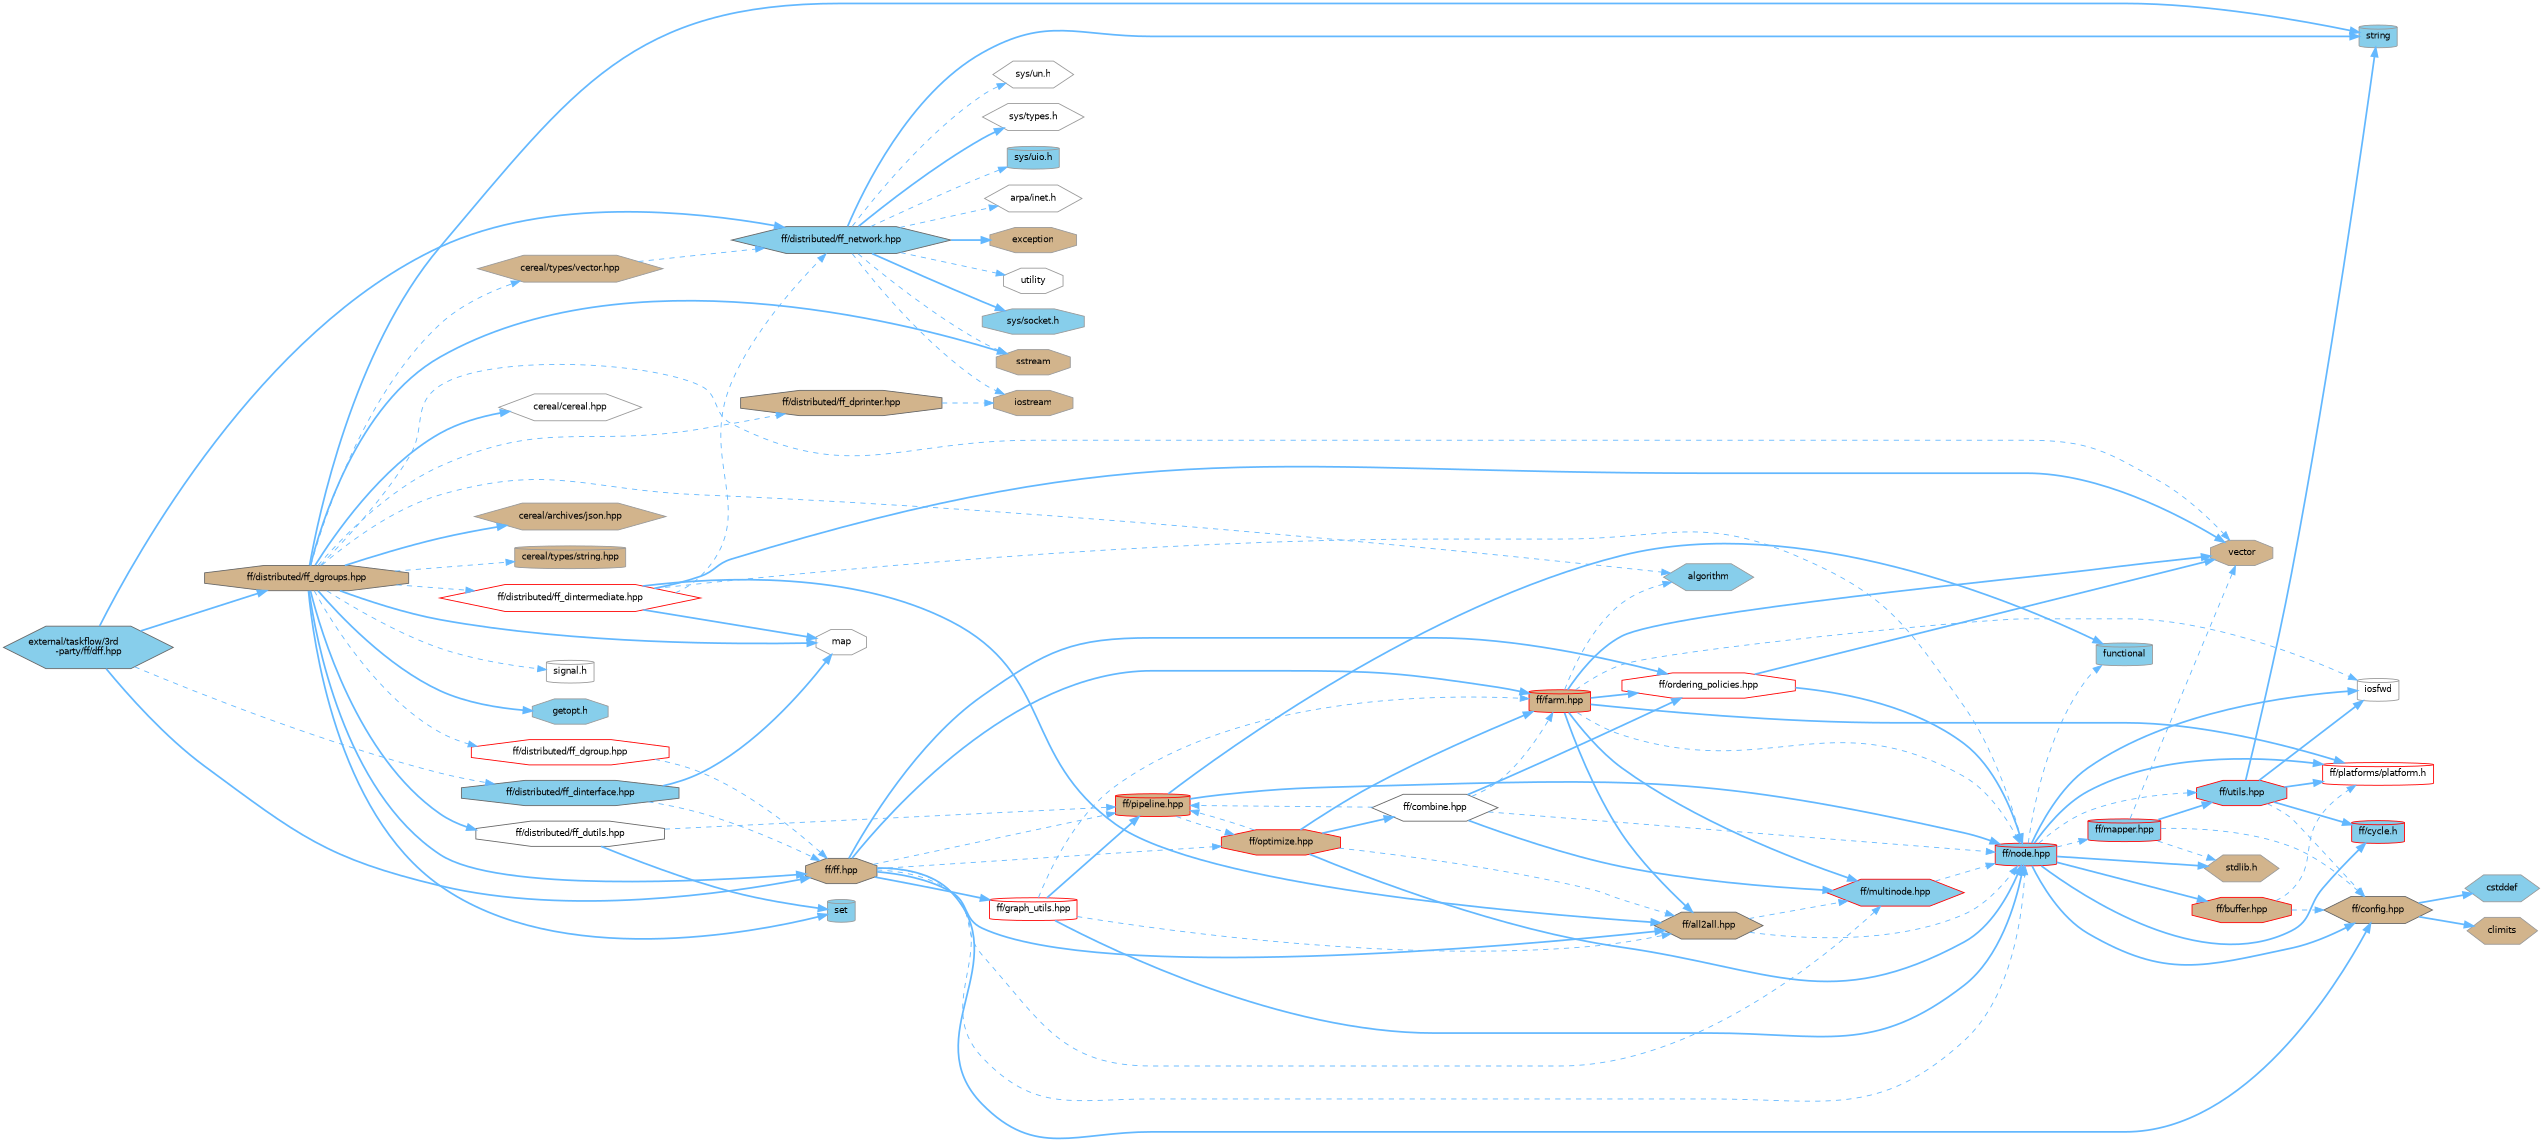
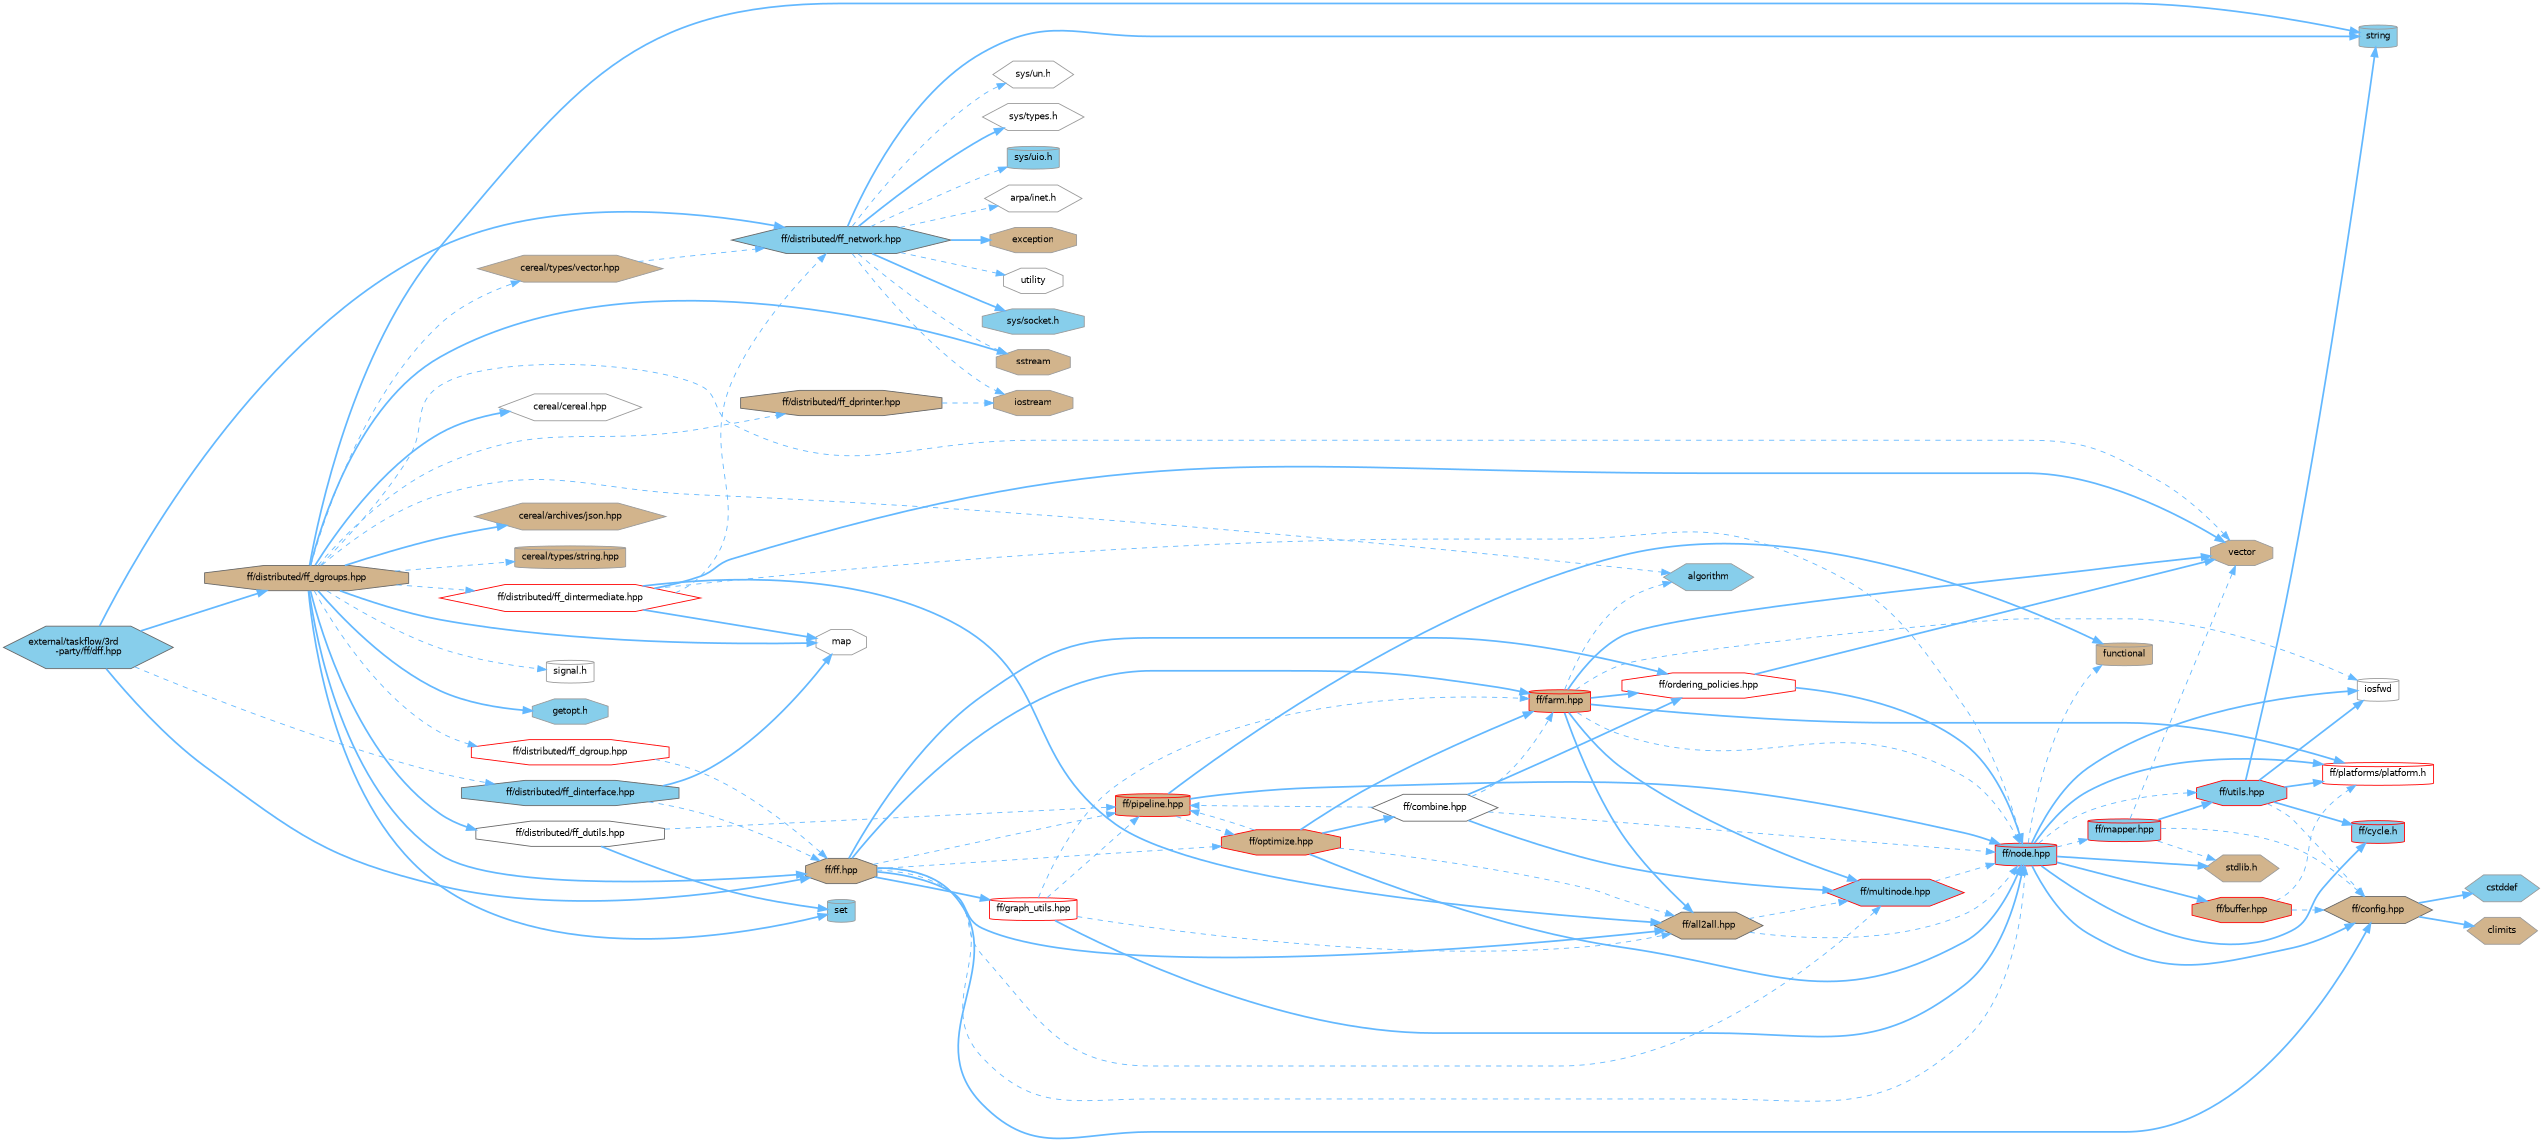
(2124, 654) -> (2124, 654)
(1089, 860) -> (1089, 860)
